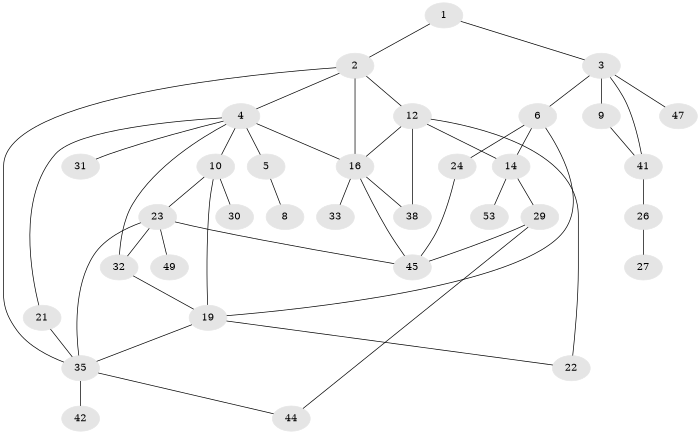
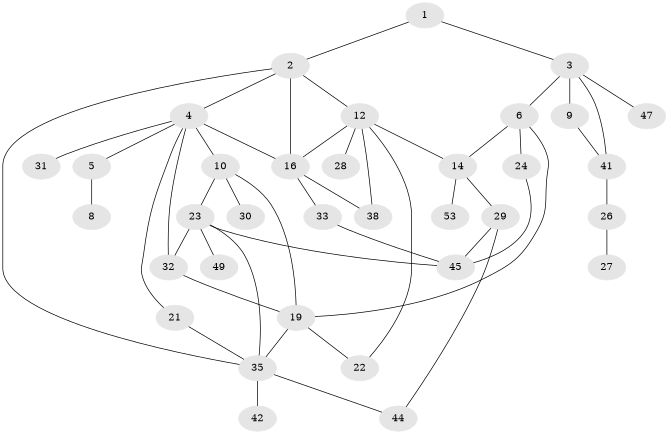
none -> (341, 167)
(381, 218) -> (388, 245)
